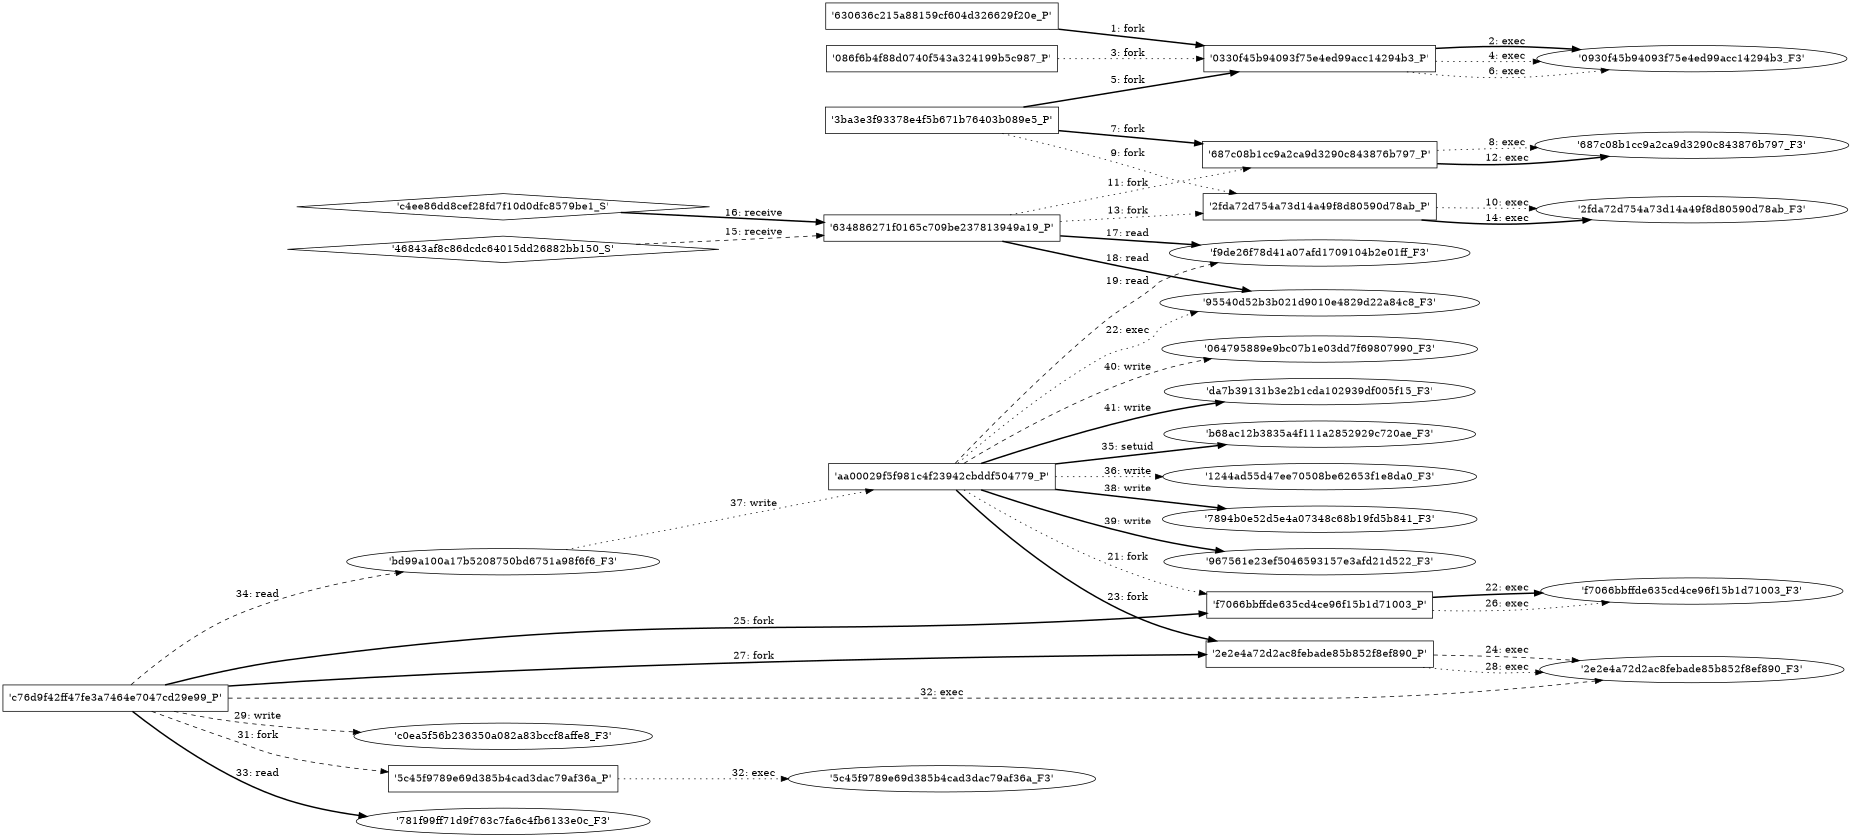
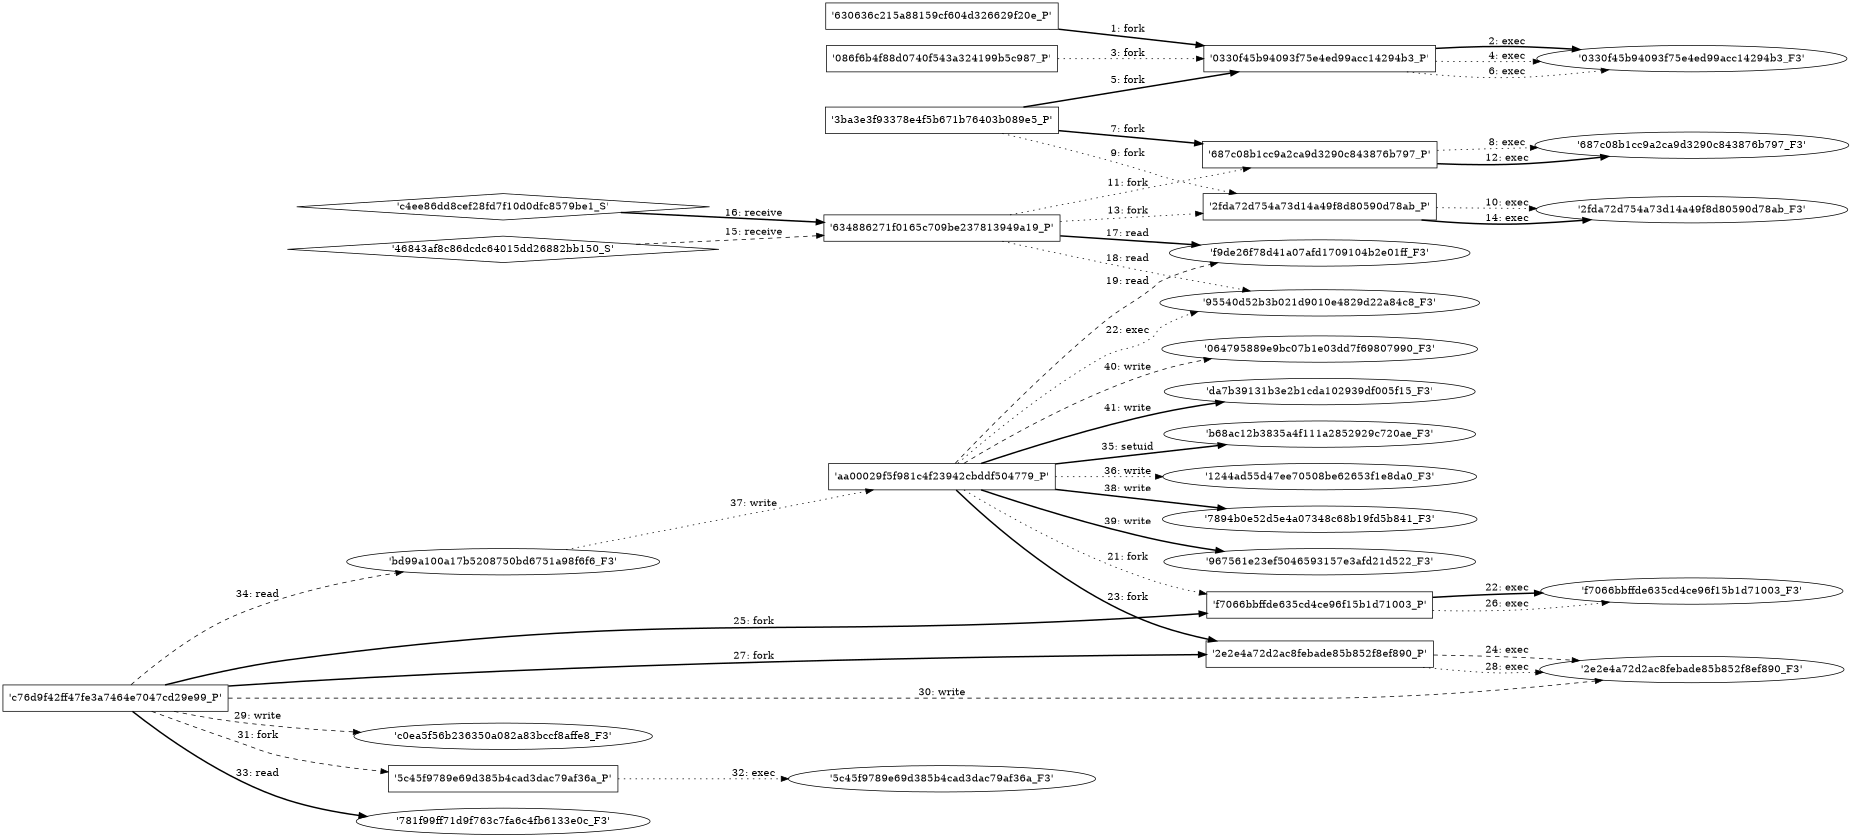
(1692, 59) -> (1692, 59)
(1122, 267) -> (1122, 267)
(942, 693) -> (942, 693)
